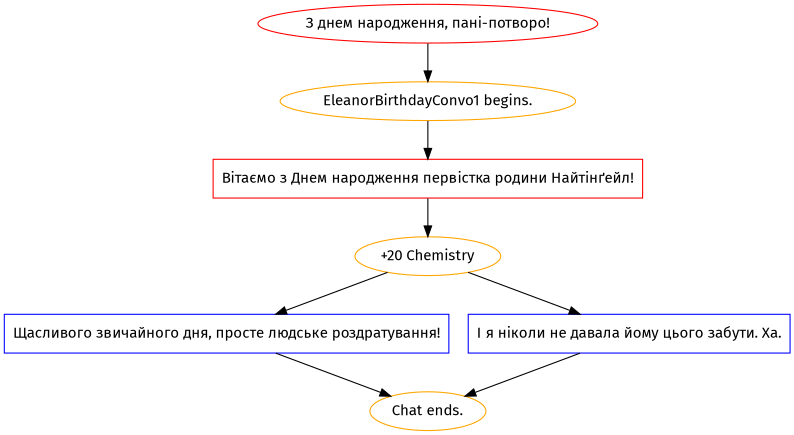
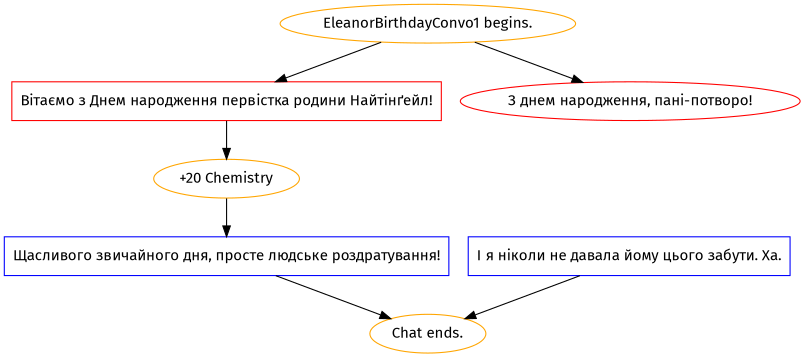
(428, 57) -> (524, 60)
(519, 291) -> none
